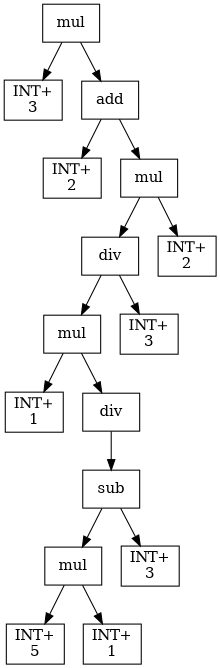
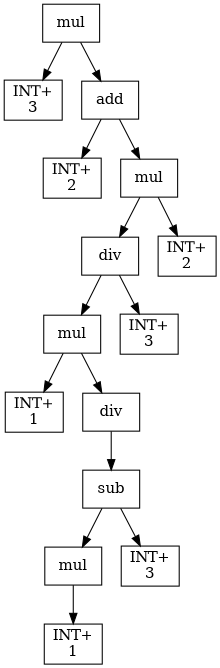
(35, 644) -> none
